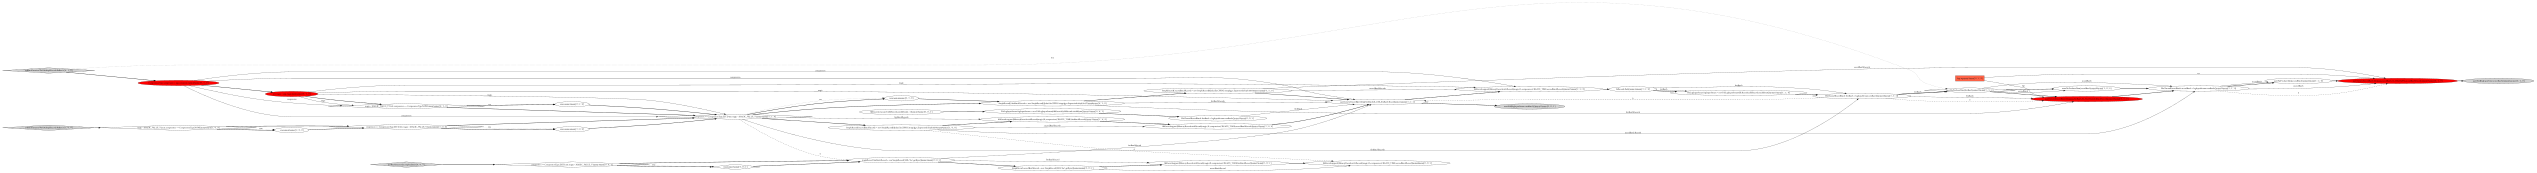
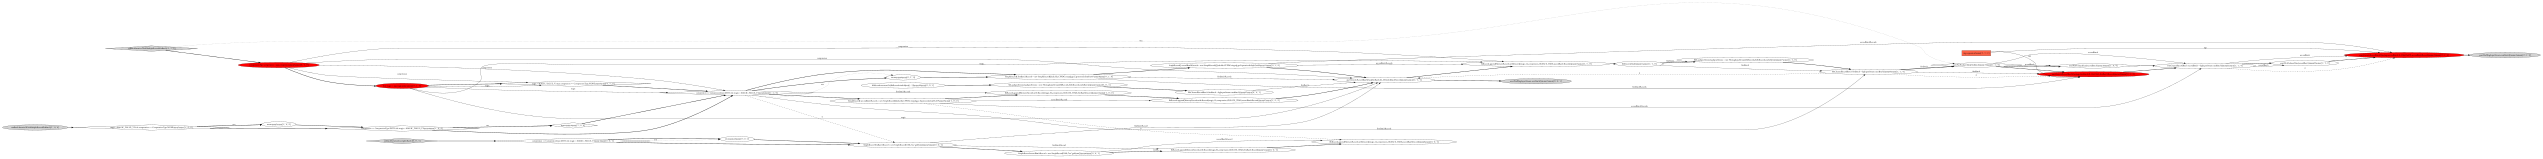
(2087, 88) -> (2093, 66)
(572, 104) -> none
(49, 128) -> (35, 127)
(572, 129) -> (573, 125)
(735, 167) -> (737, 139)
